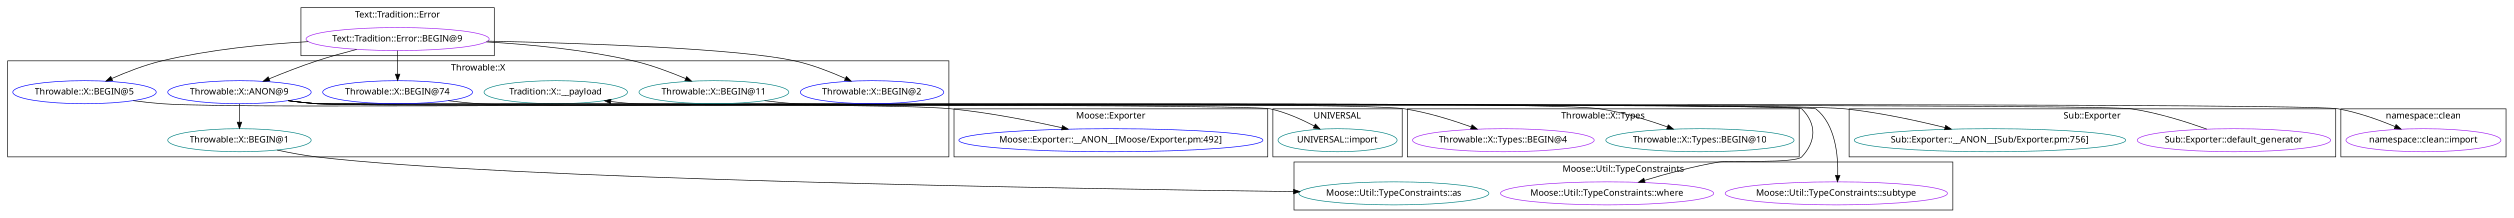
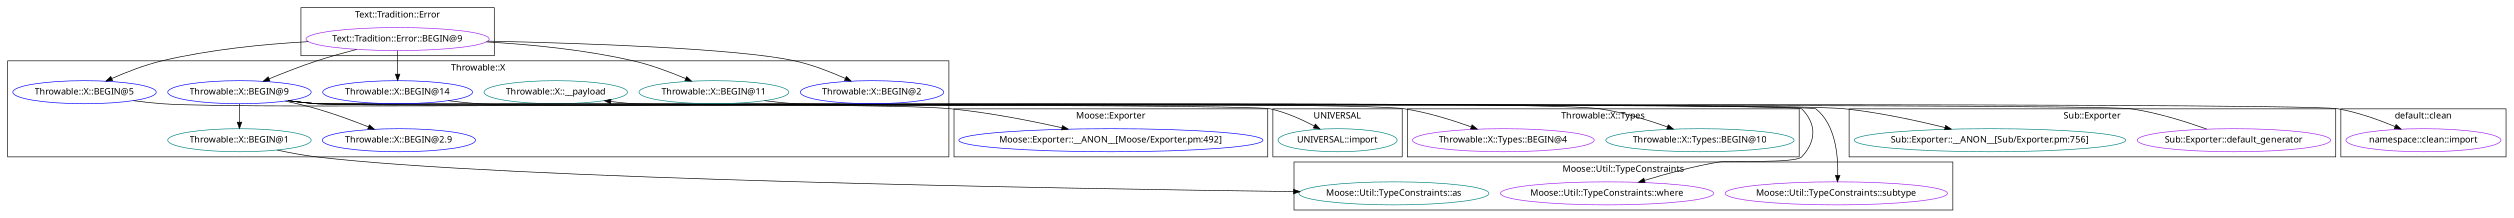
(239, 92) -> (239, 92)
(398, 92) -> (398, 92)
(556, 92) -> (556, 92)
(2423, 116) -> (2423, 116)
none -> (399, 140)
